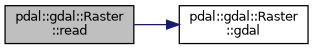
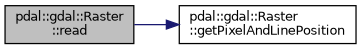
(244, 25) -> (268, 25)
